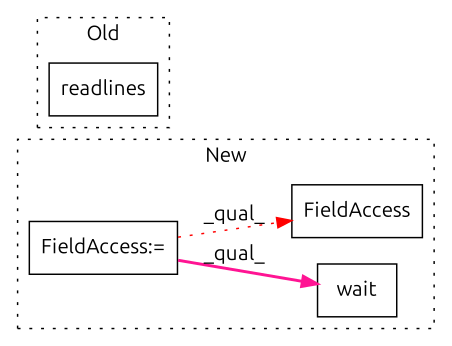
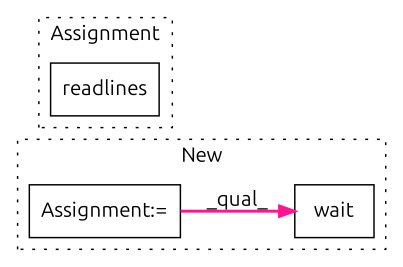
(103, 34) -> (106, 34)
(357, 211) -> none
(103, 248) -> (105, 211)
